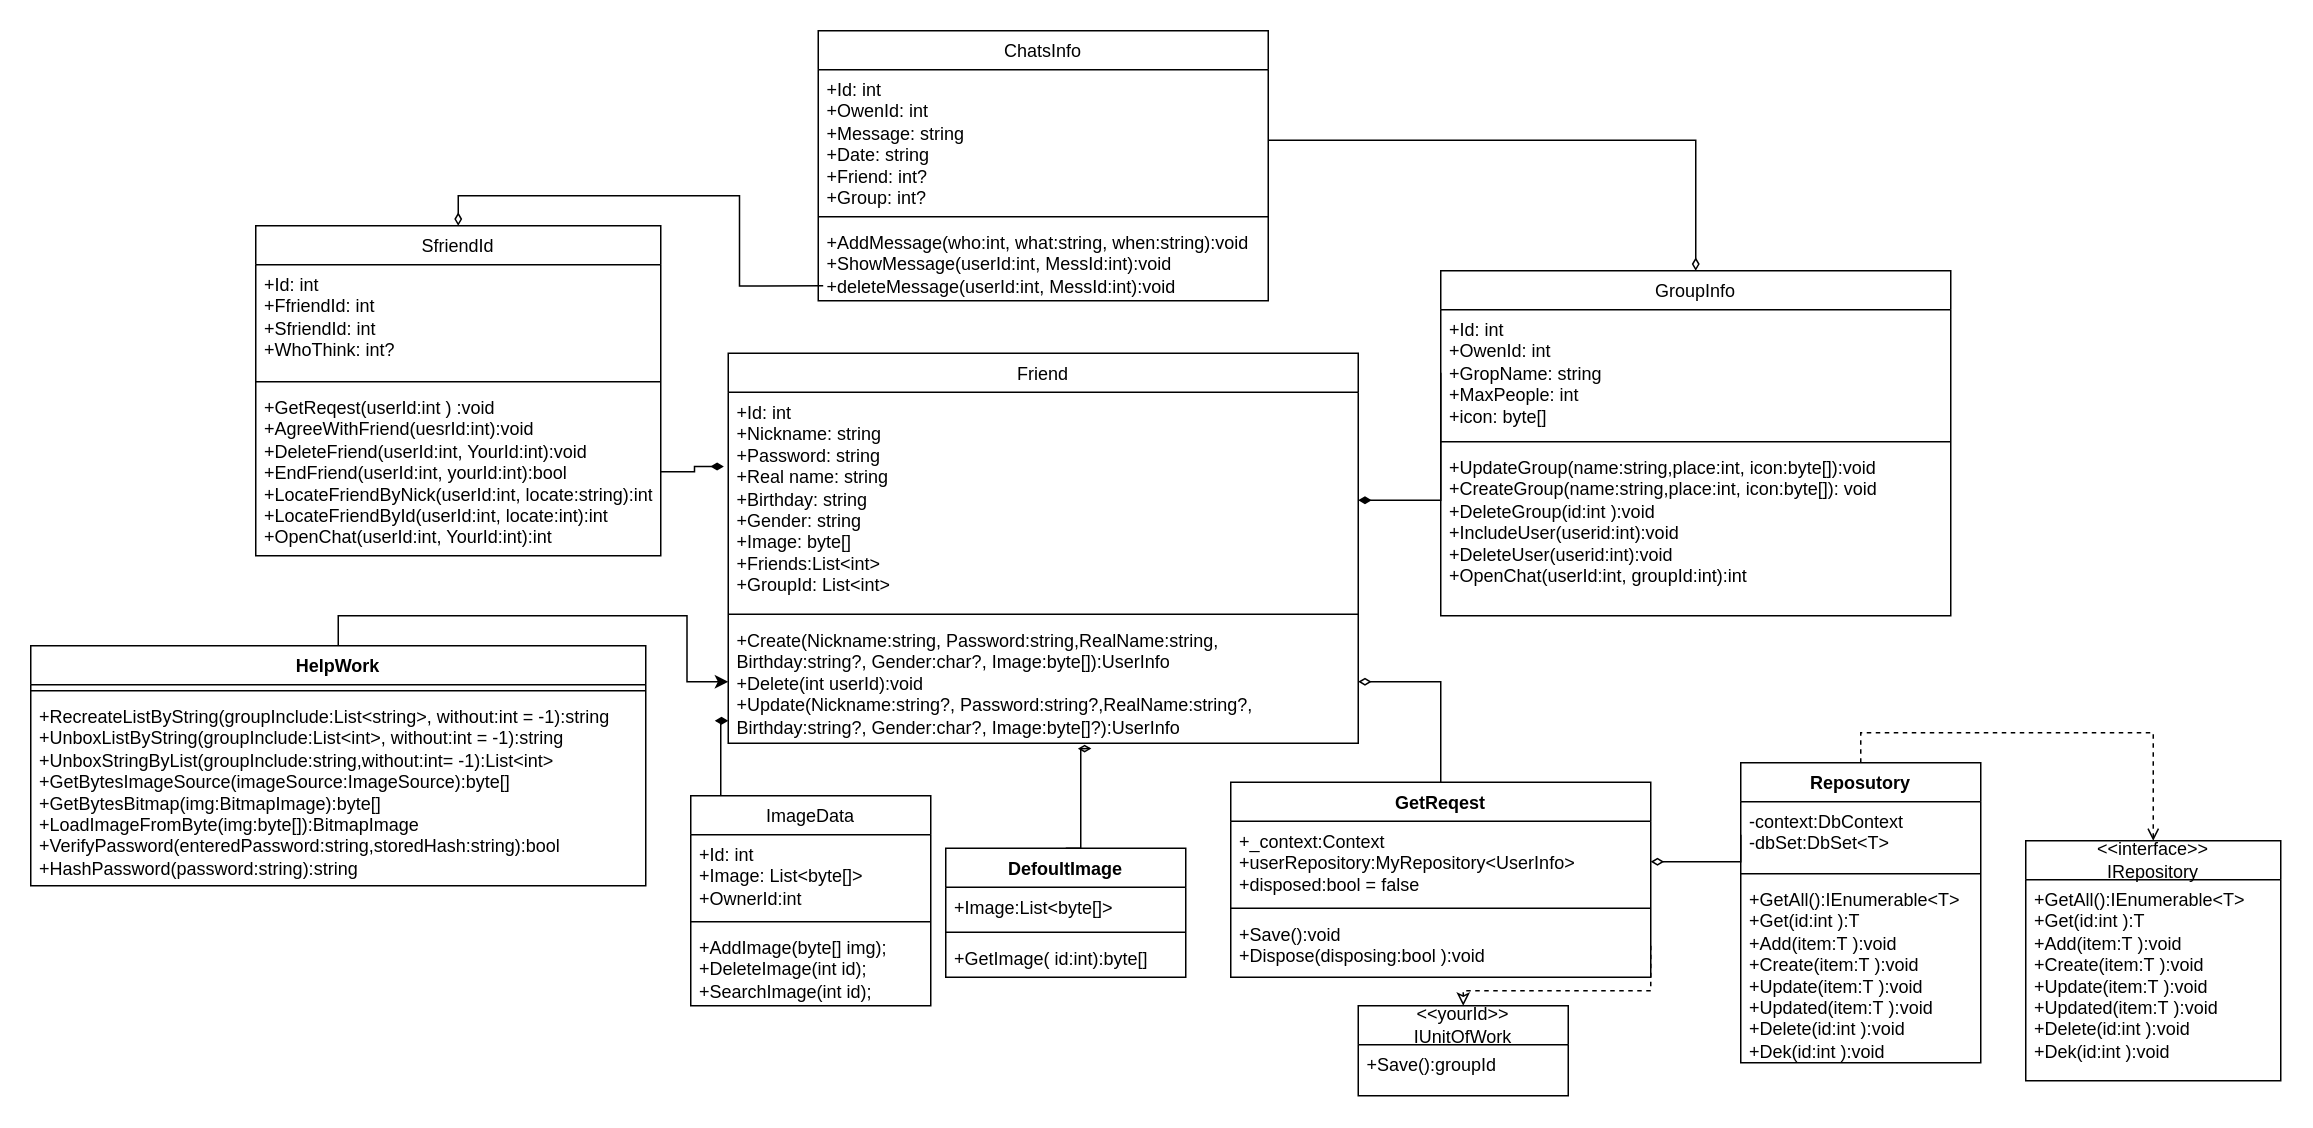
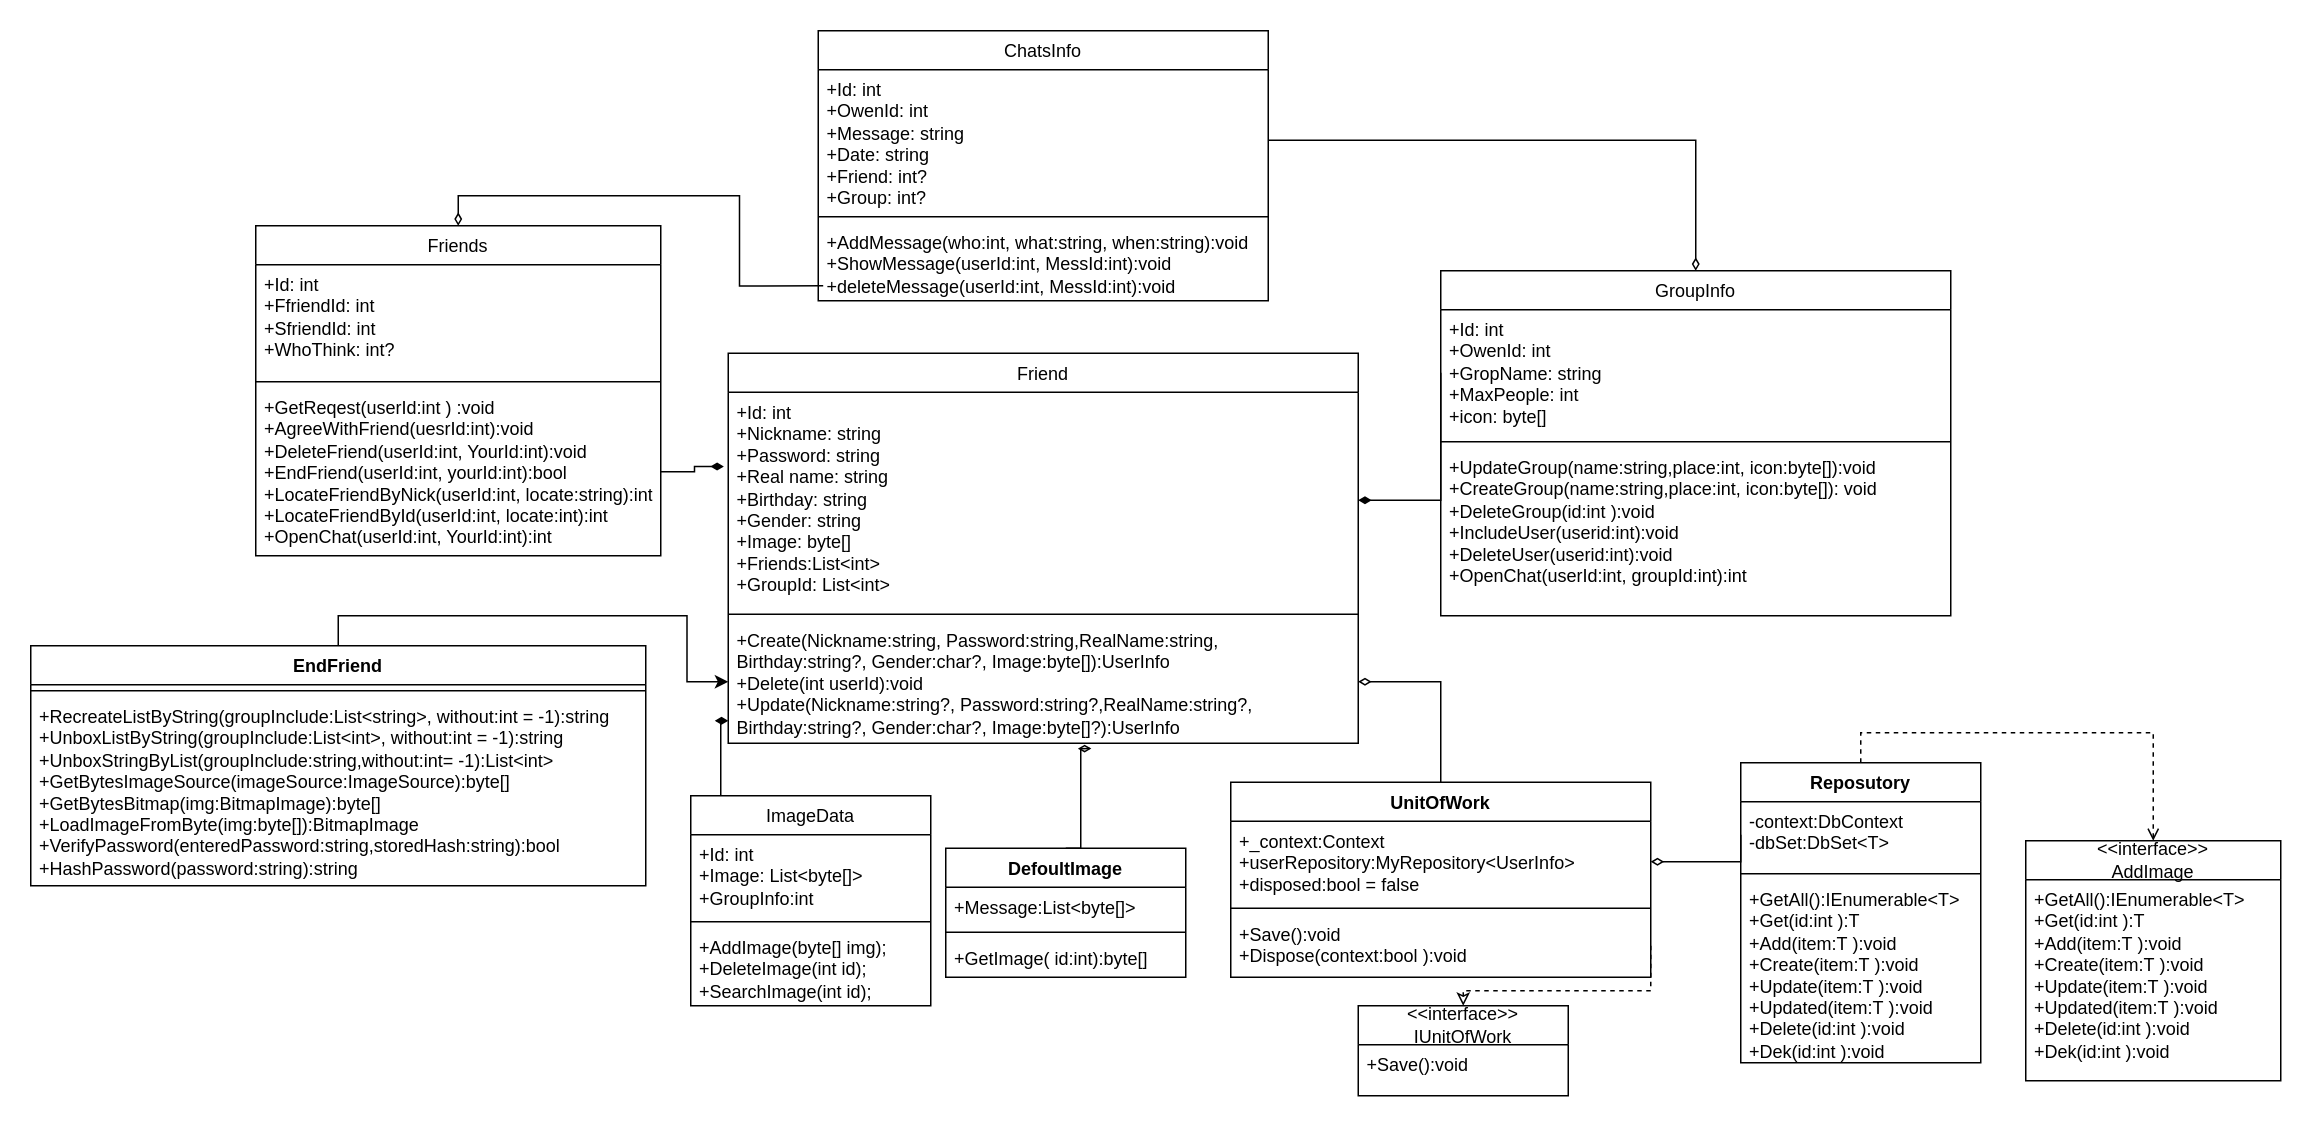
(458, 247) -> (458, 247)
(338, 667) -> (338, 667)
(1441, 804) -> (1441, 804)
(2153, 860) -> (2153, 860)
(794, 878) -> (794, 878)
(1046, 909) -> (1056, 909)
(1375, 946) -> (1369, 946)
(1463, 1025) -> (1463, 1025)
(1441, 1066) -> (1423, 1066)
